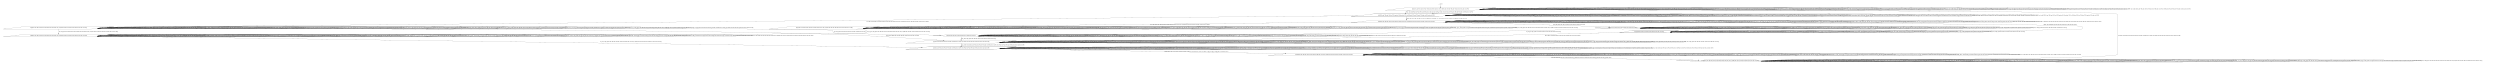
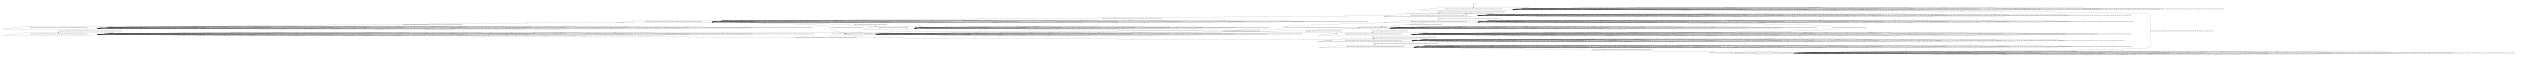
(1300, 34) -> (1194, 32)
